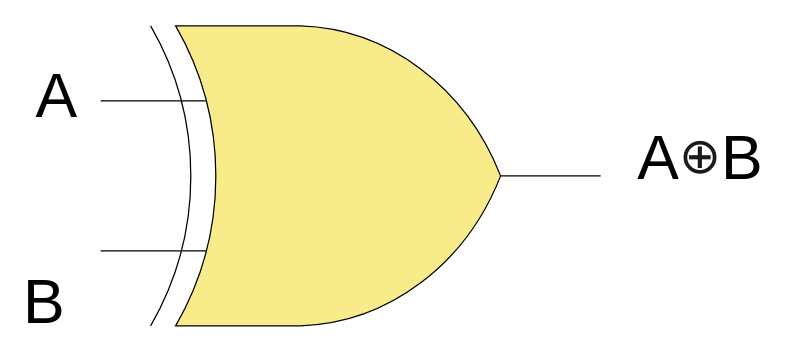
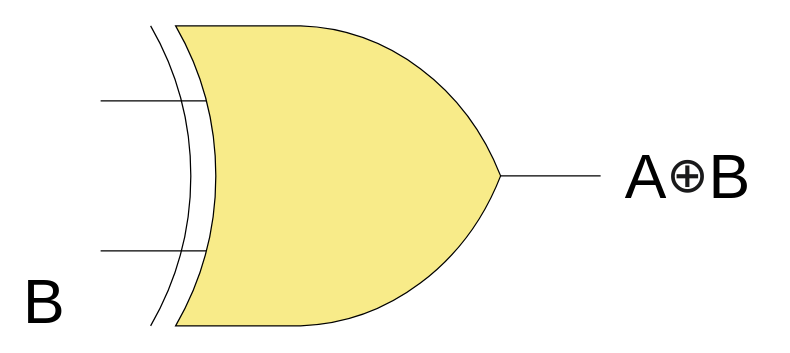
(57, 94) -> none
(701, 157) -> (688, 176)
